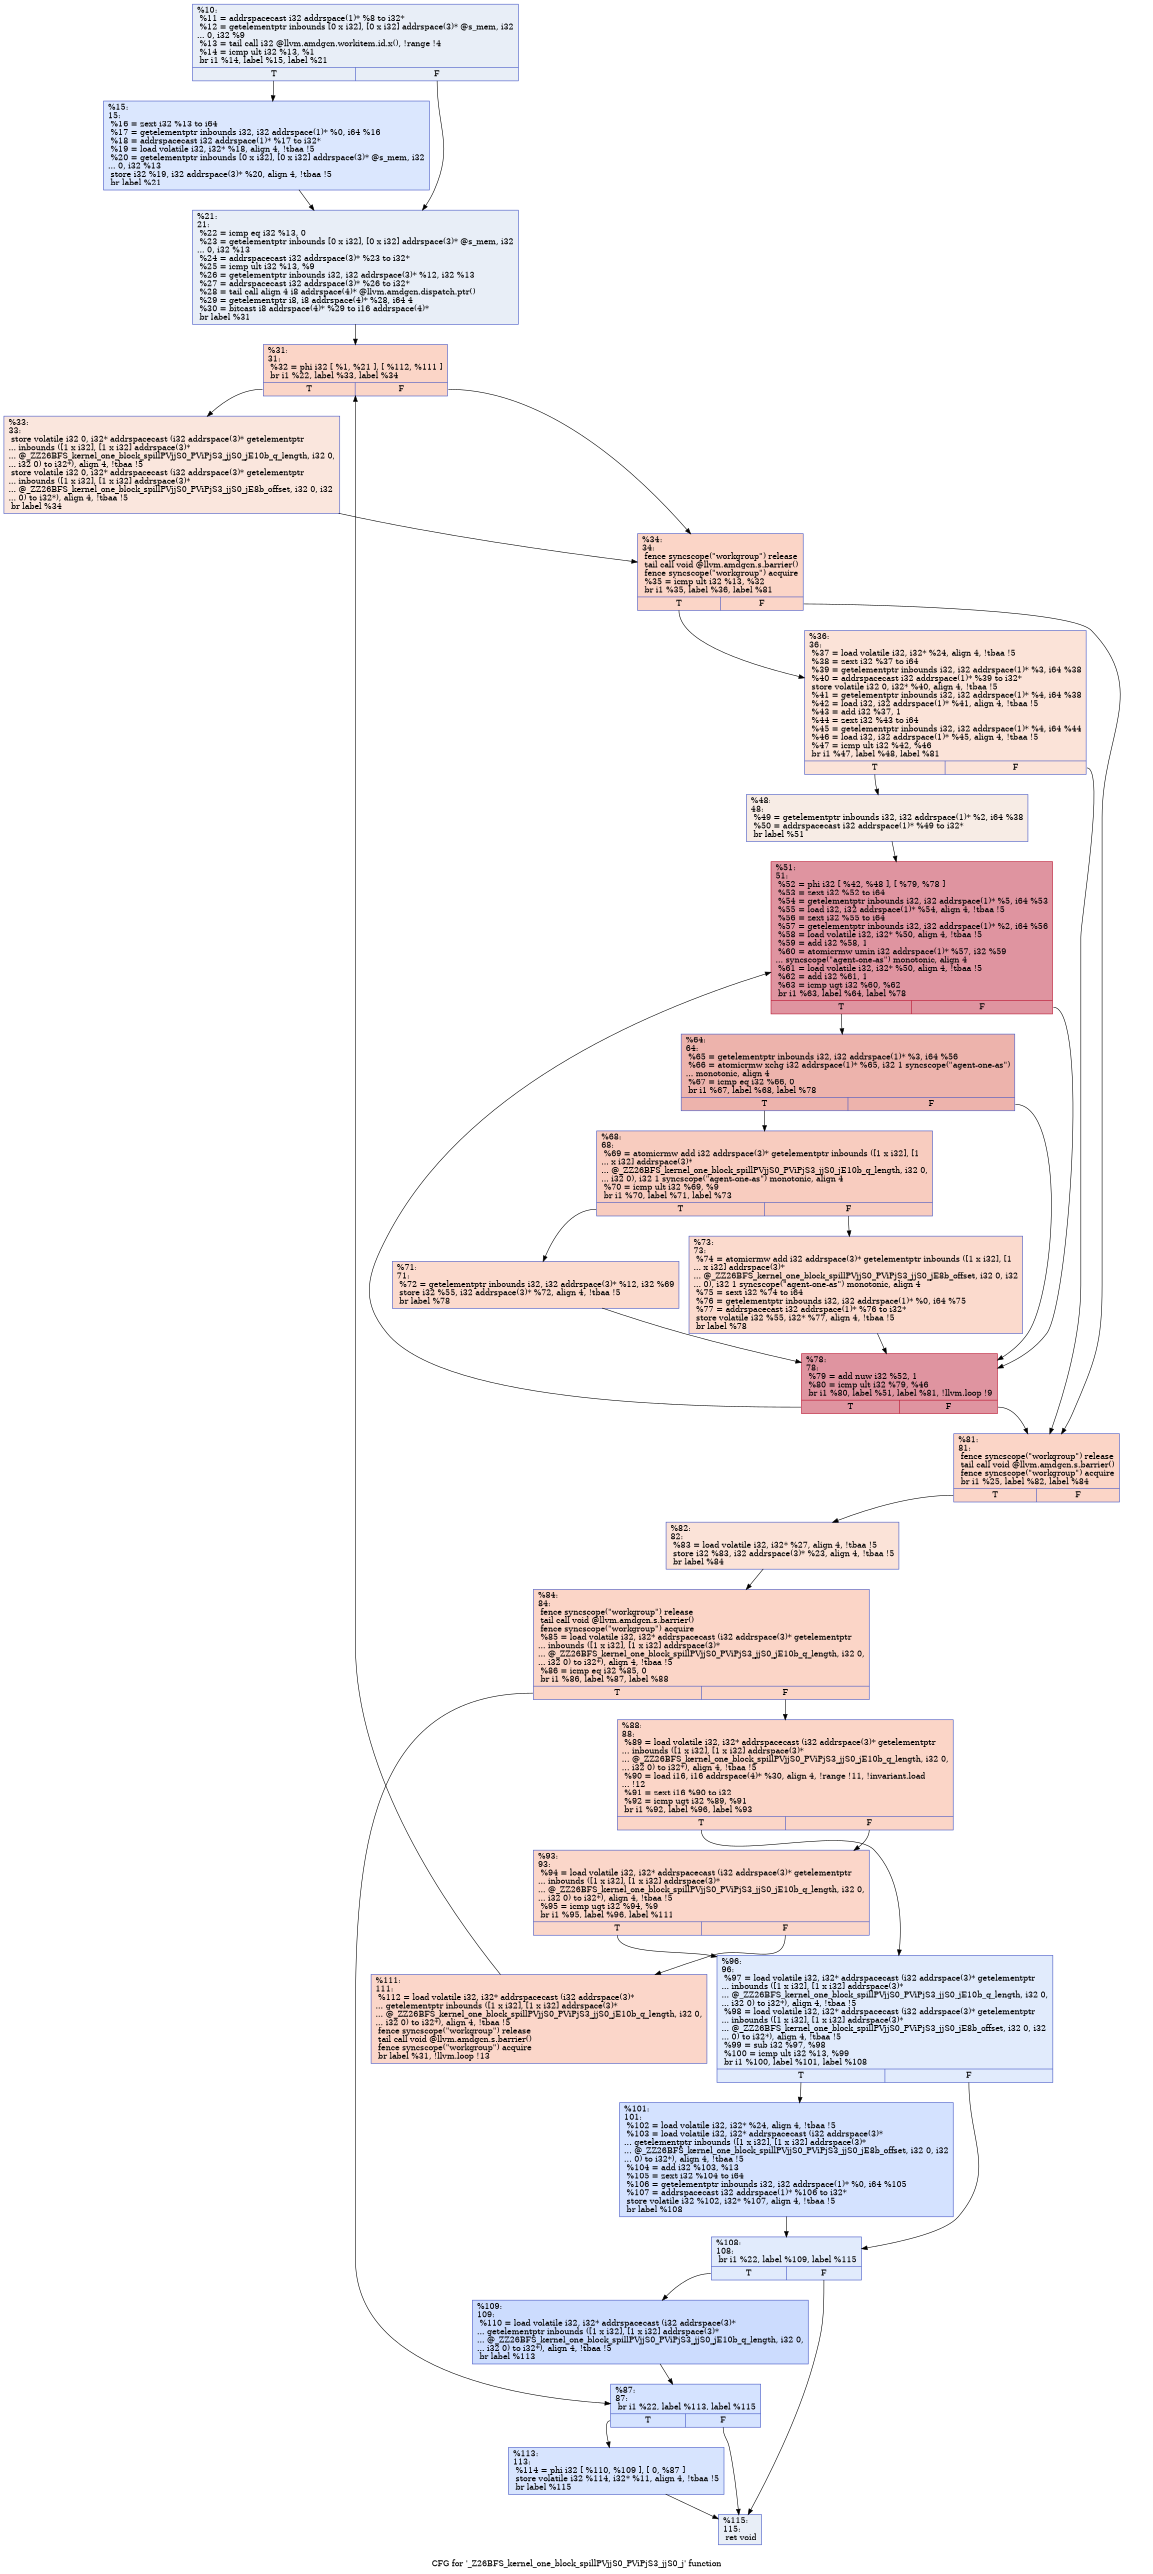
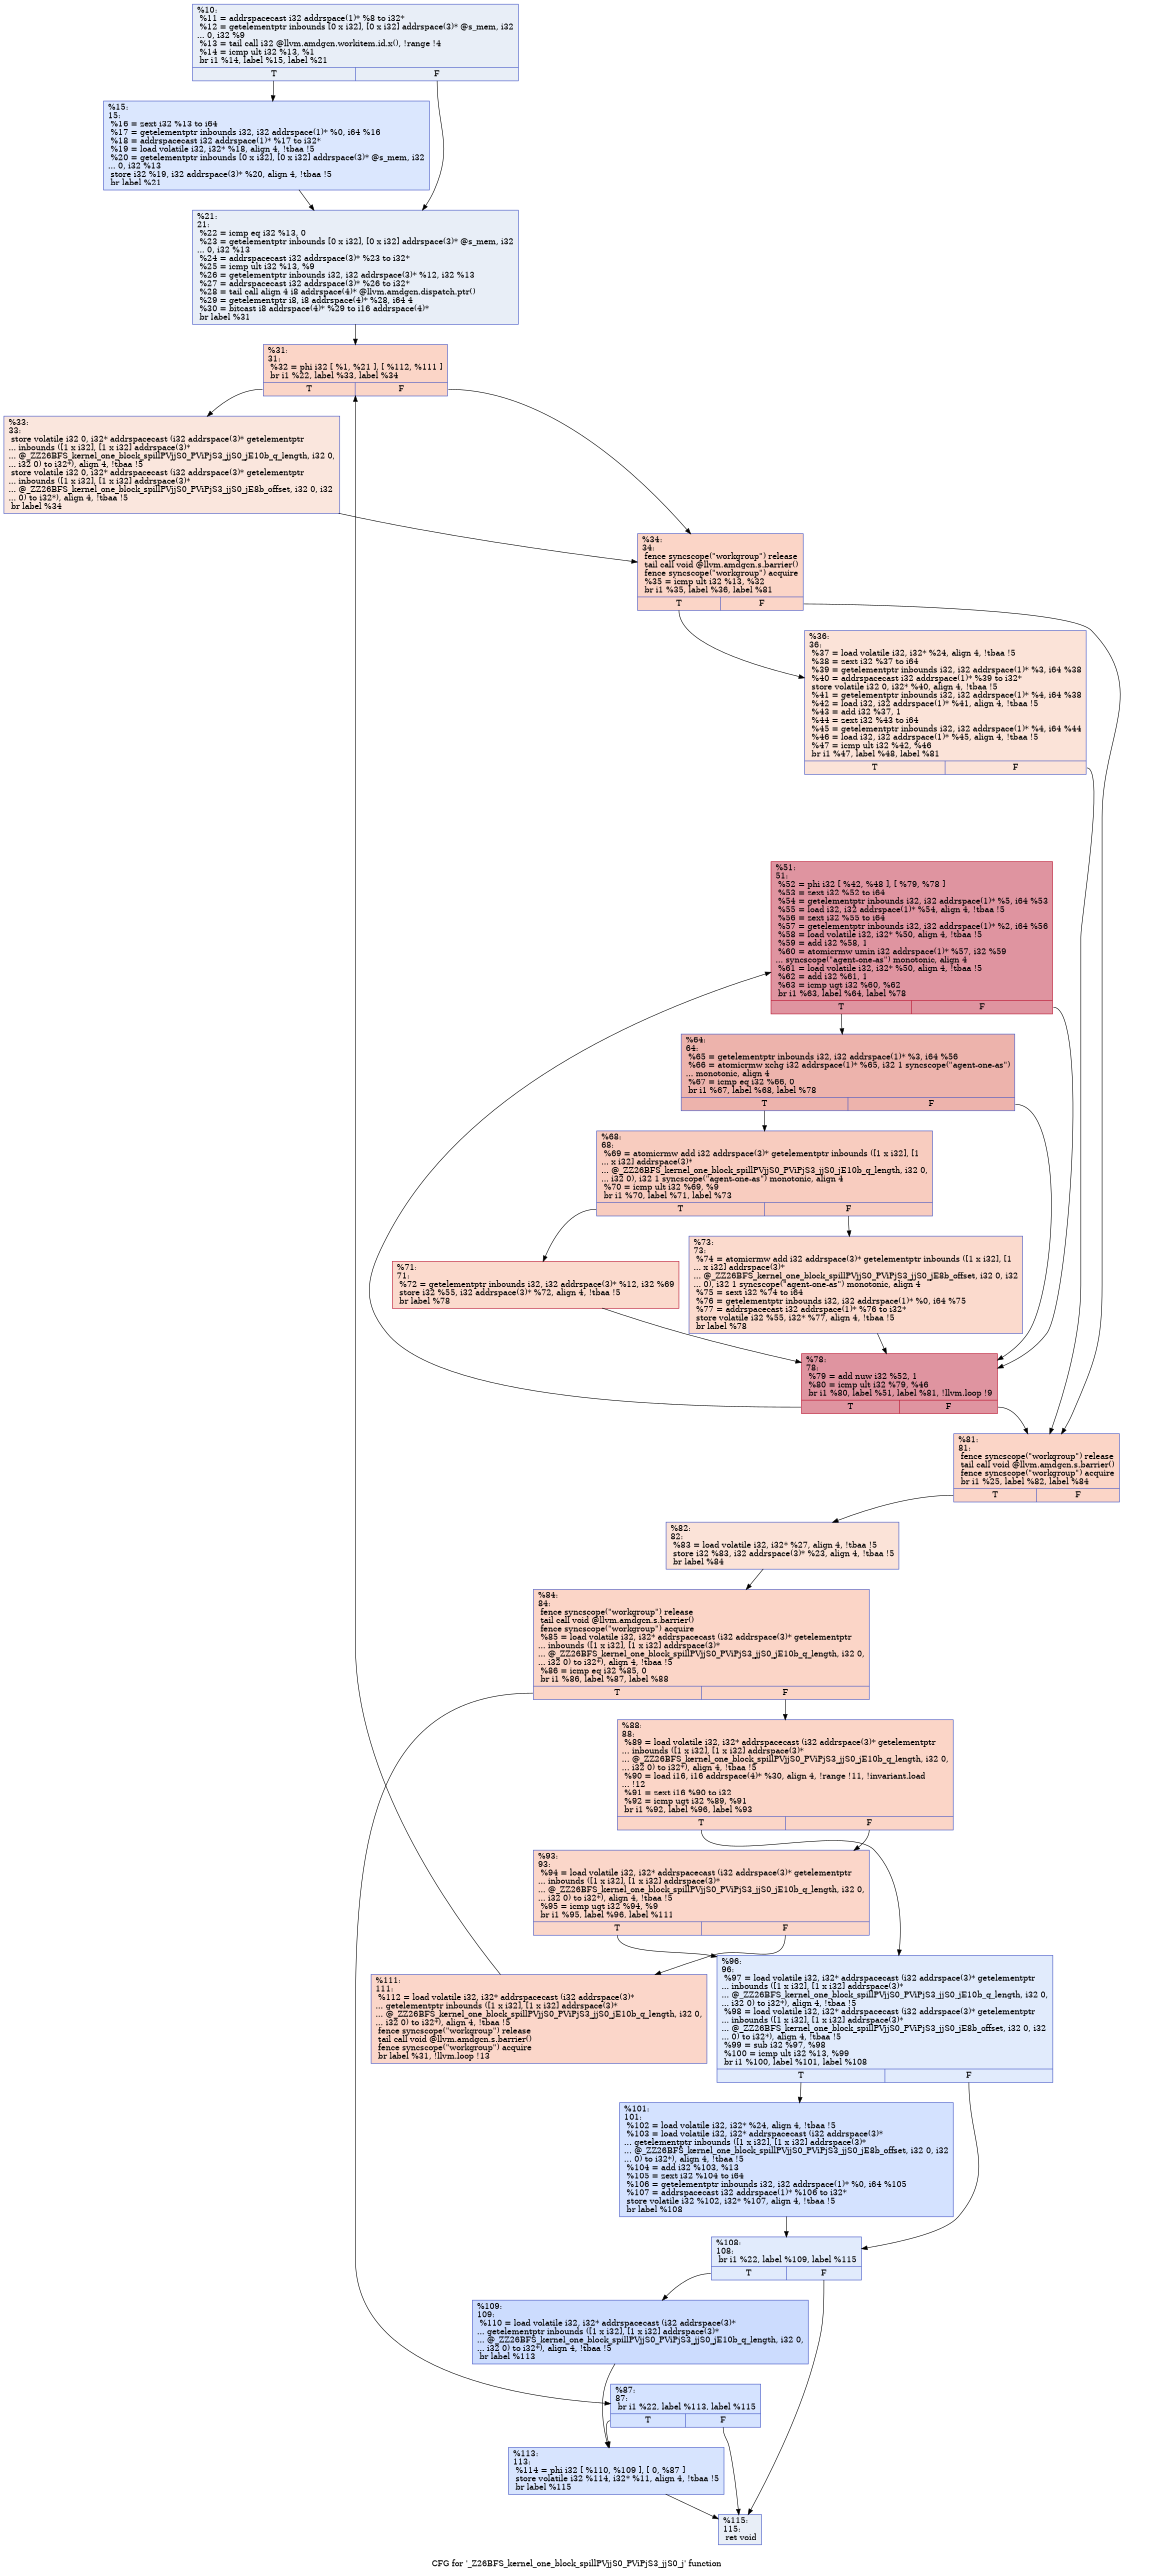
(887, 818) -> none
(536, 1285) -> (536, 1285)
(665, 2372) -> (603, 2398)
